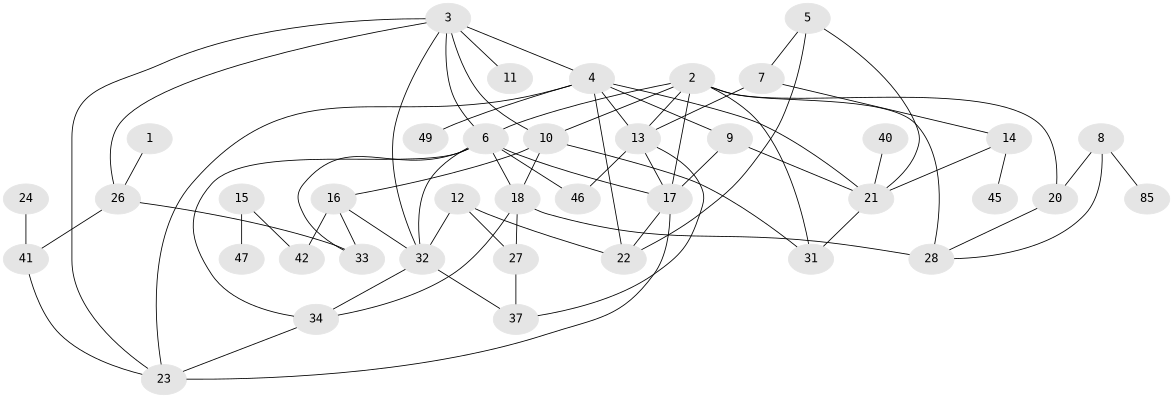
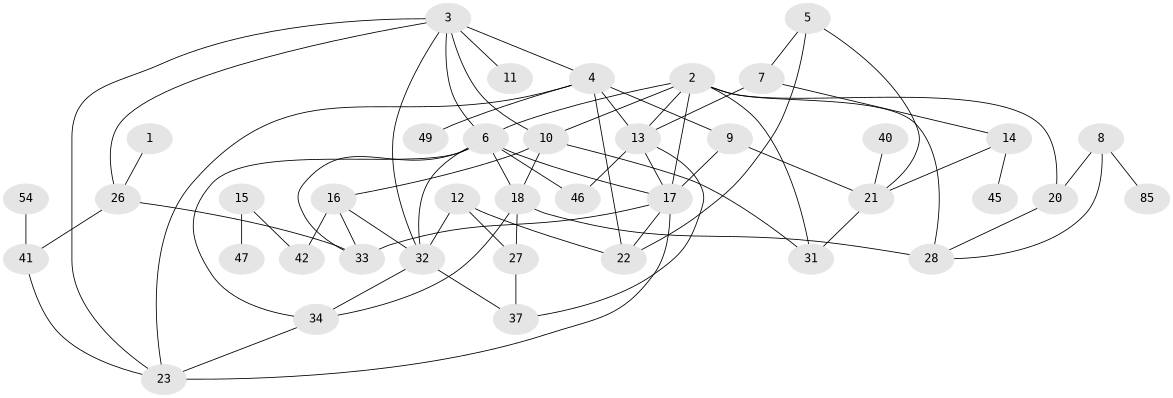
(743, 118) -> none
(26, 199) -> (26, 199)
none -> (534, 223)
